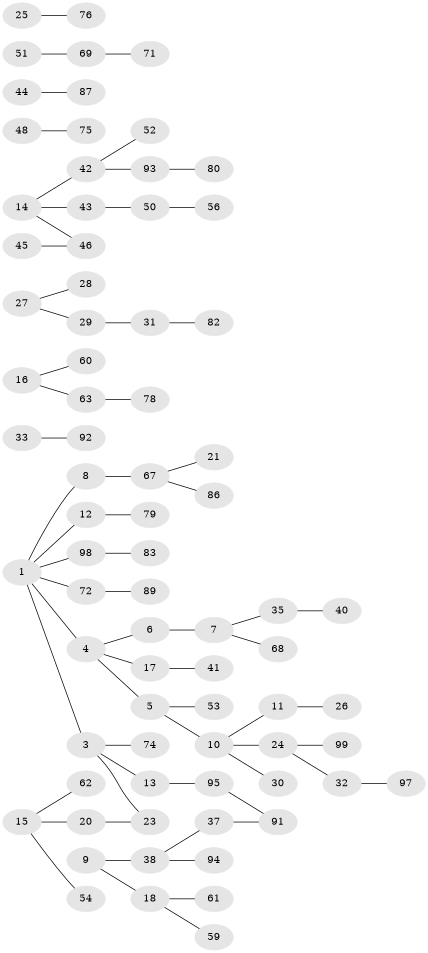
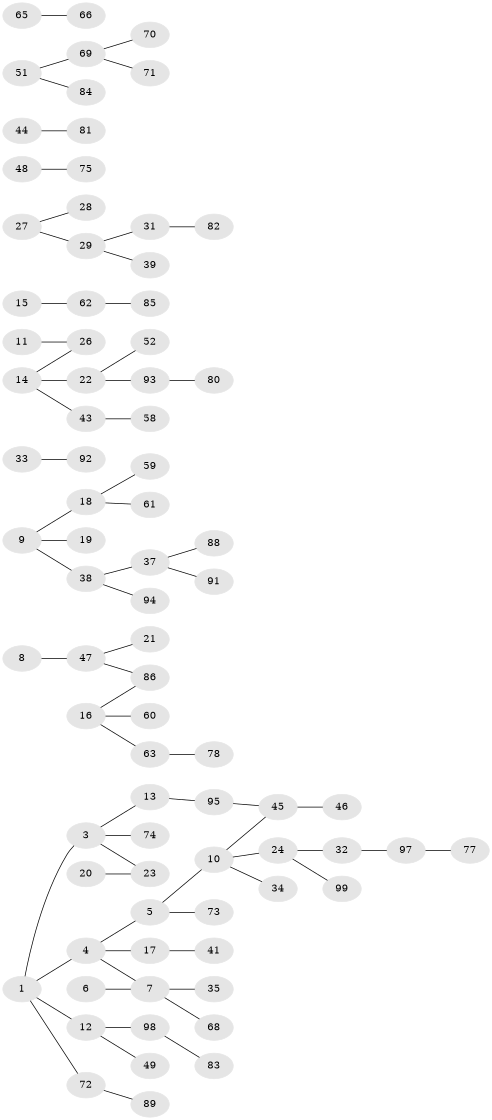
(22, 16) -> (22, 16)
(86, 16) -> (86, 16)
none -> (150, 35)
none -> (86, 92)
(86, 92) -> (86, 131)
(86, 169) -> (86, 380)
(150, 208) -> (150, 419)
(214, 208) -> none
(54, 227) -> (54, 361)
none -> (150, 265)
none -> (150, 304)
(150, 476) -> (86, 658)
(150, 515) -> (150, 1066)
(49, 522) -> none
none -> (86, 540)
none -> (214, 543)
(54, 563) -> (118, 1028)
(342, 611) -> none
(118, 640) -> (118, 970)
none -> (118, 697)
(214, 707) -> (214, 912)
(246, 726) -> (246, 833)
(278, 784) -> (278, 889)
(246, 803) -> (246, 805)
(54, 822) -> none
none -> (470, 850)
(86, 899) -> none
